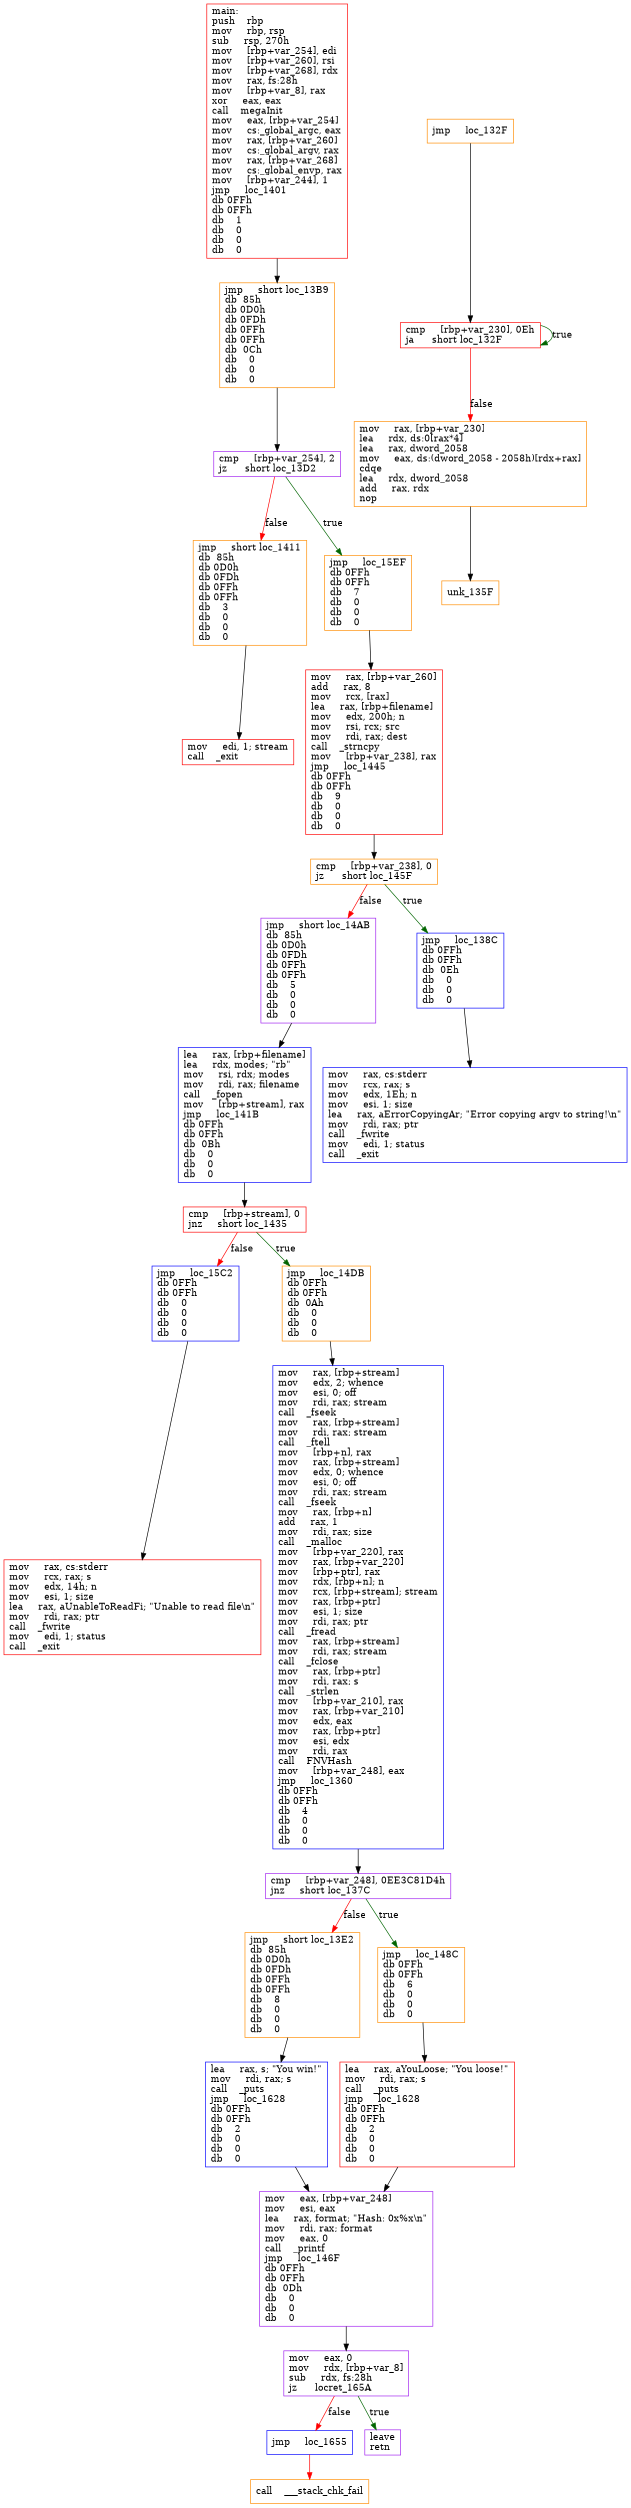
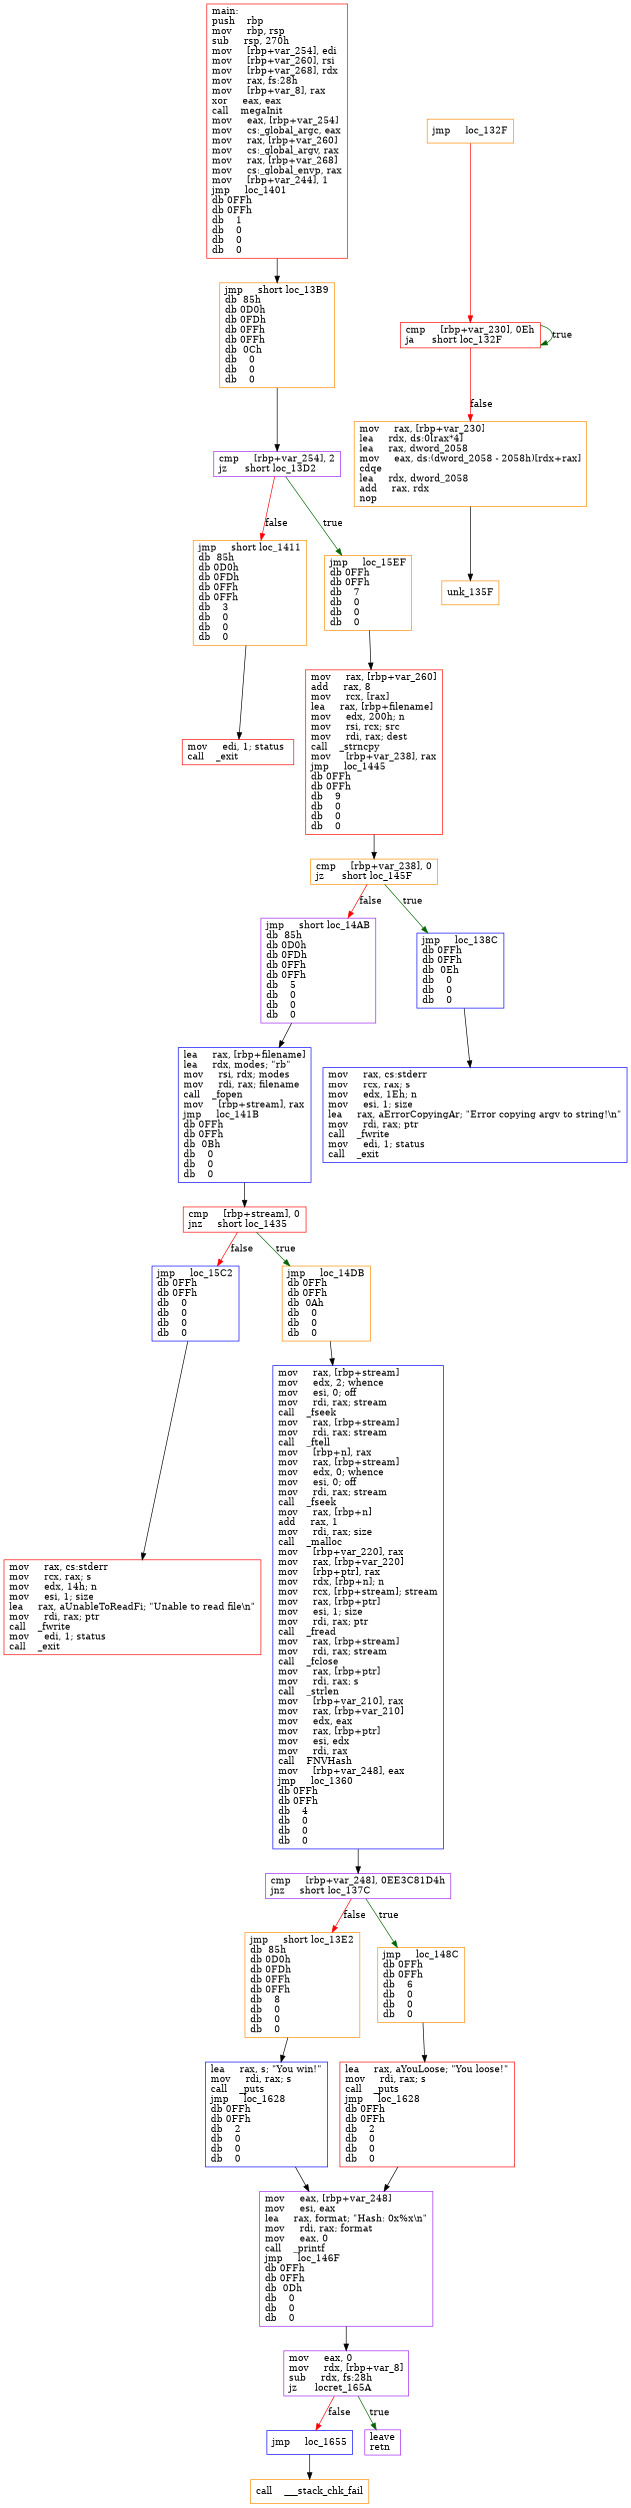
(470, 229) -> (470, 229)
(238, 752) -> (238, 752)
(310, 2463) -> (310, 2463)
